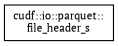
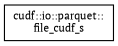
(59, 23) -> (59, 23)
